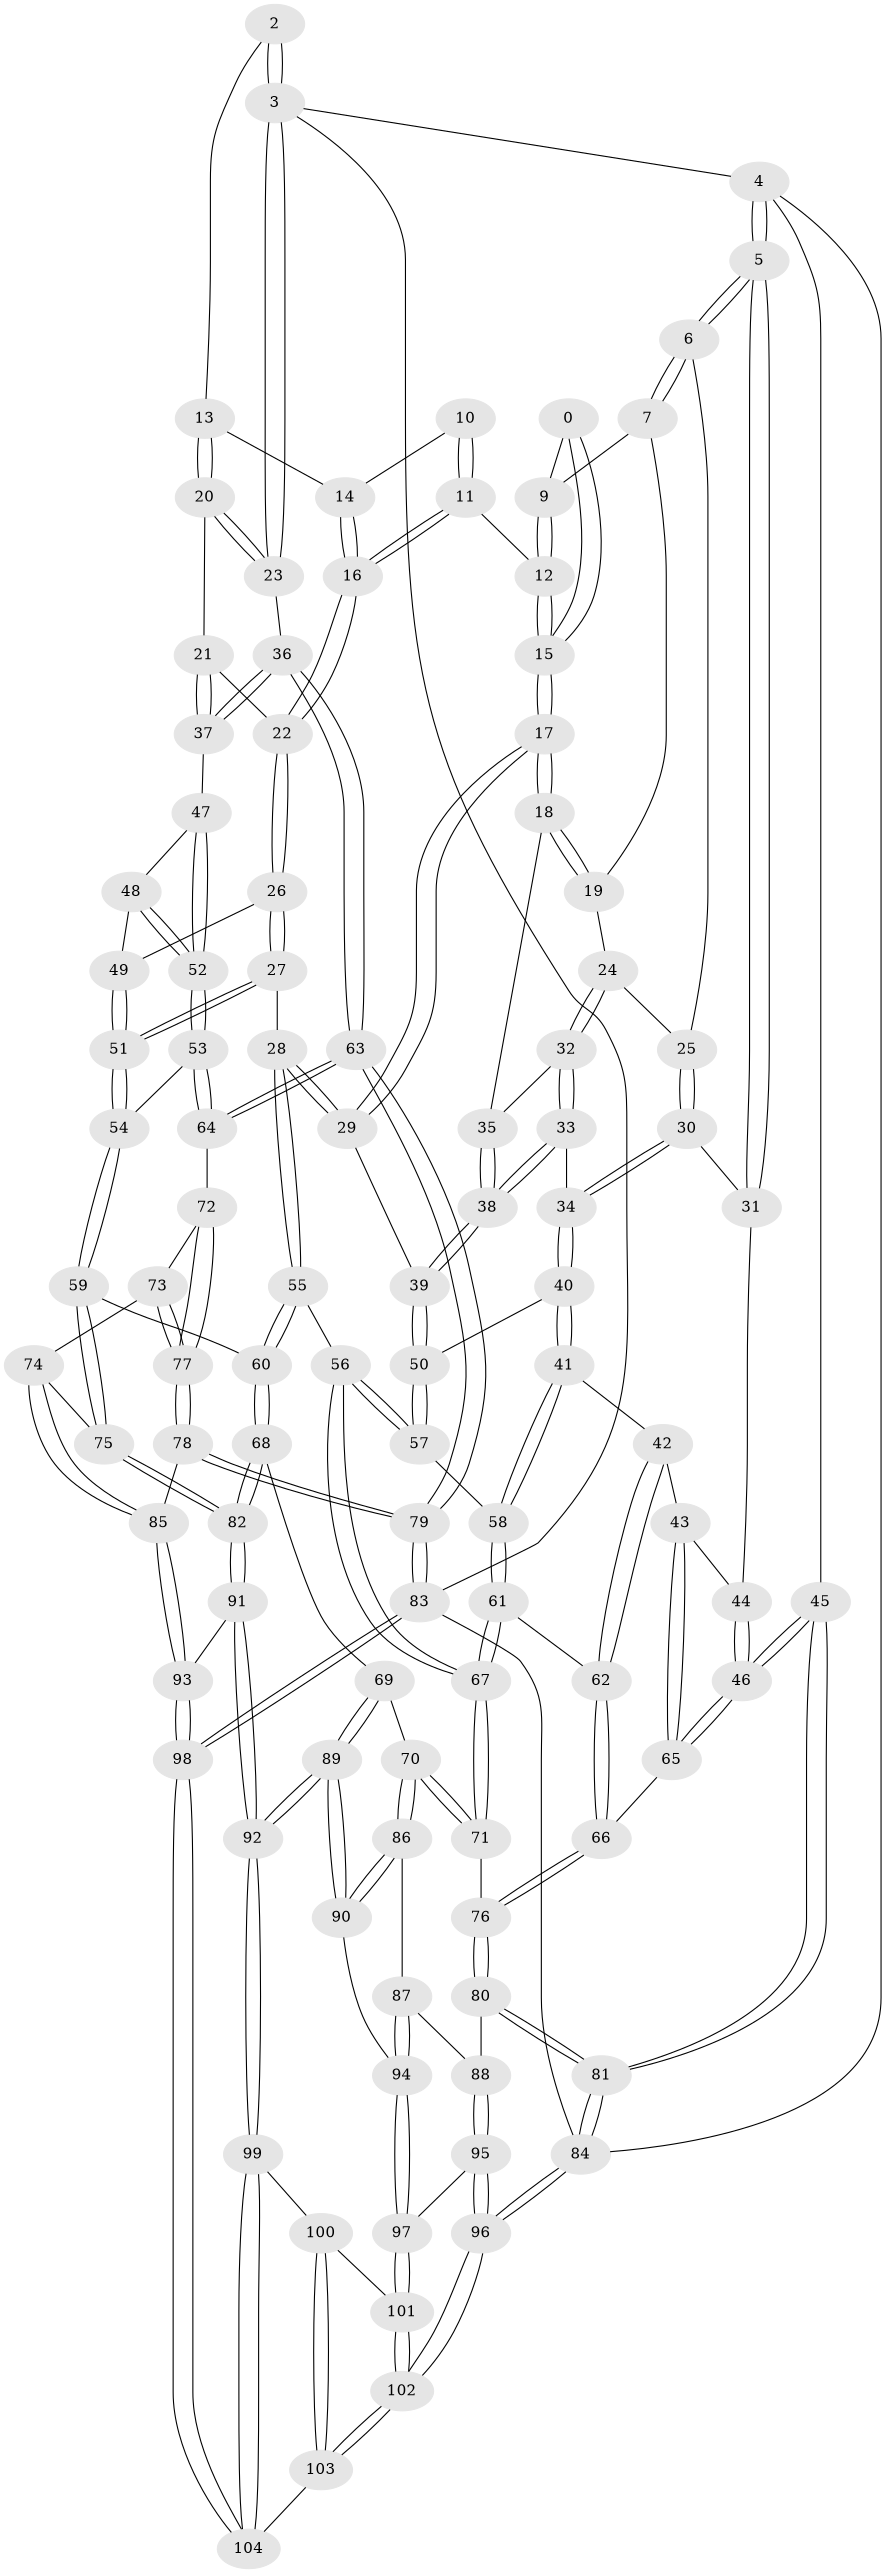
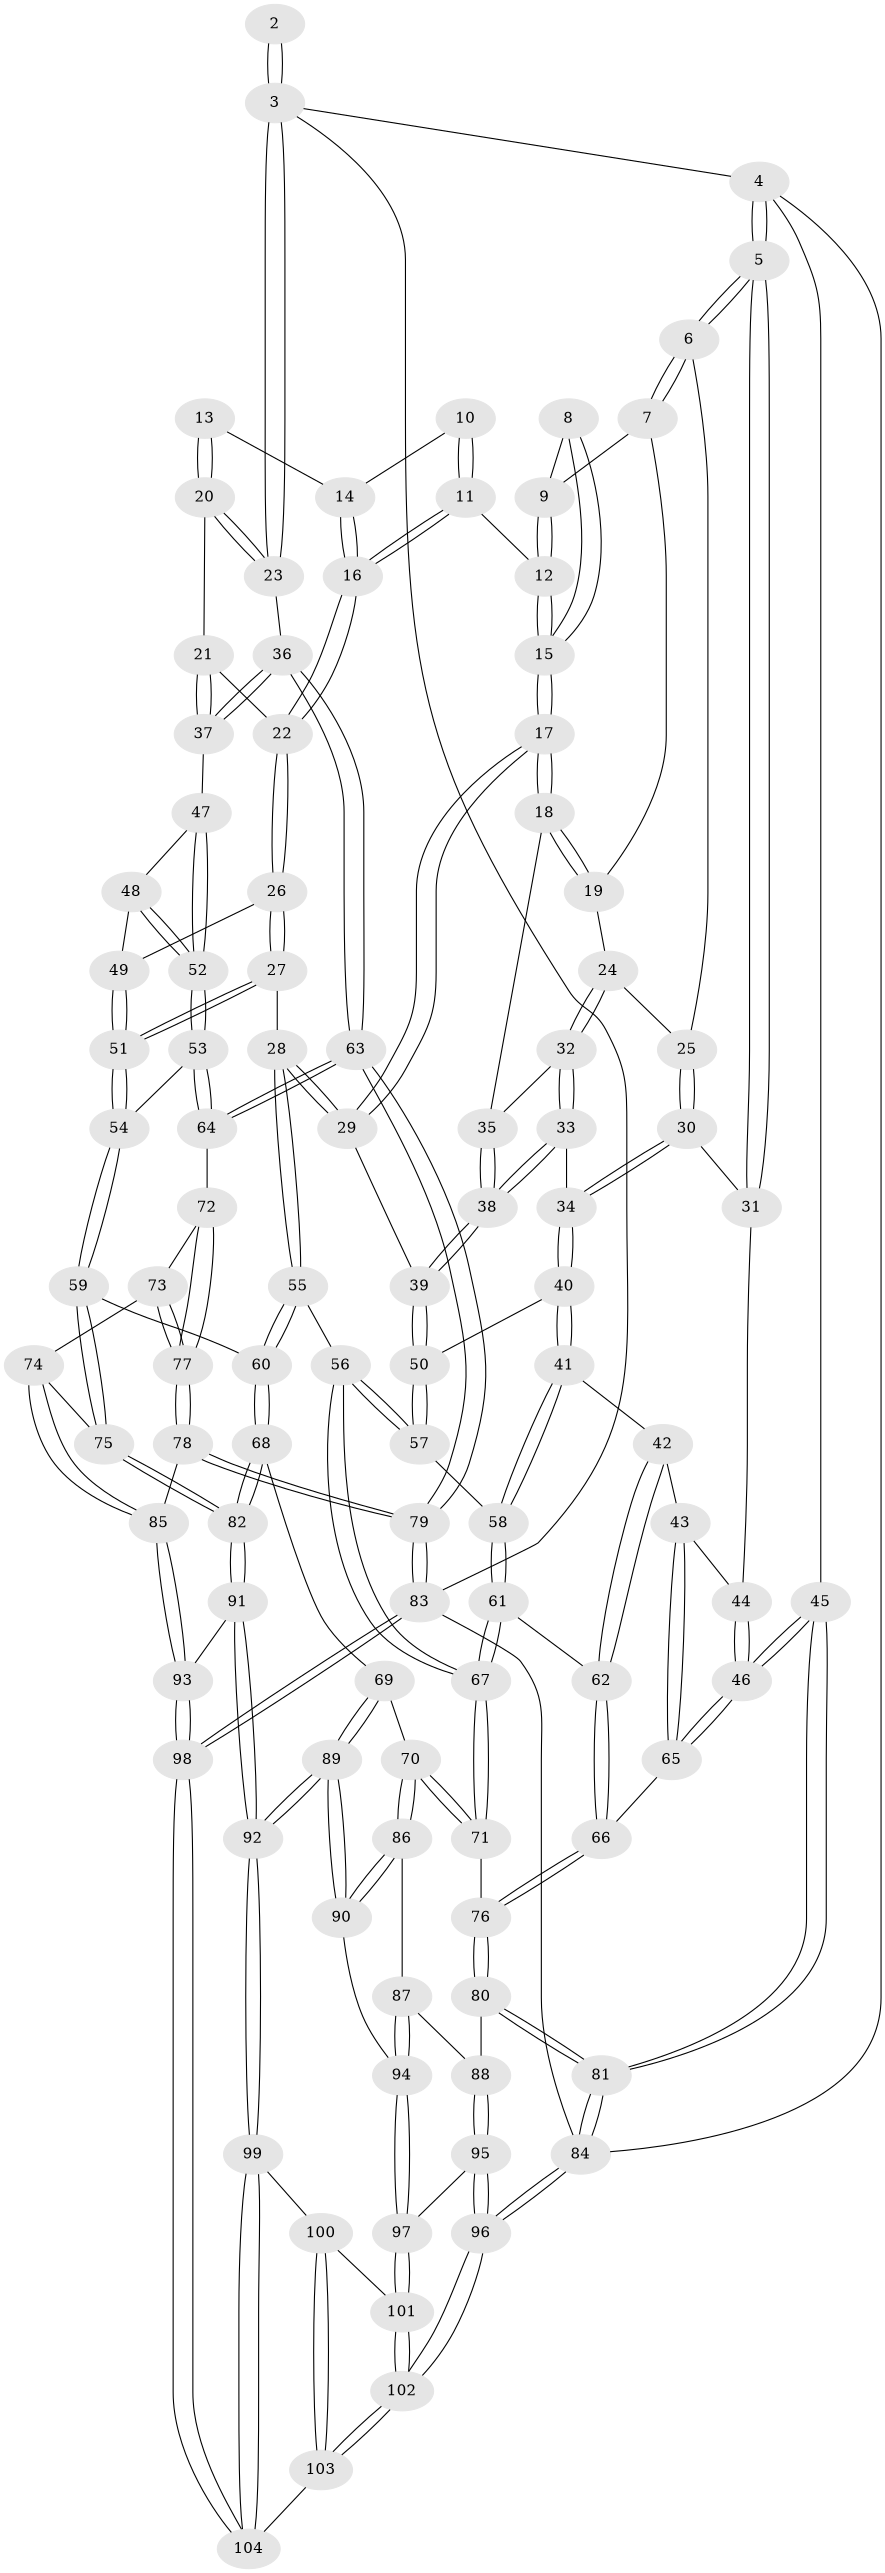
(210, 215) -> none
(569, 419) -> (569, 419)
